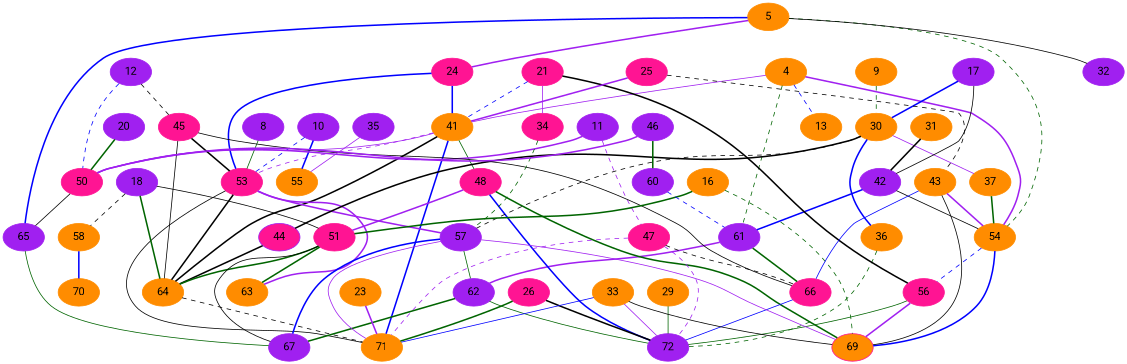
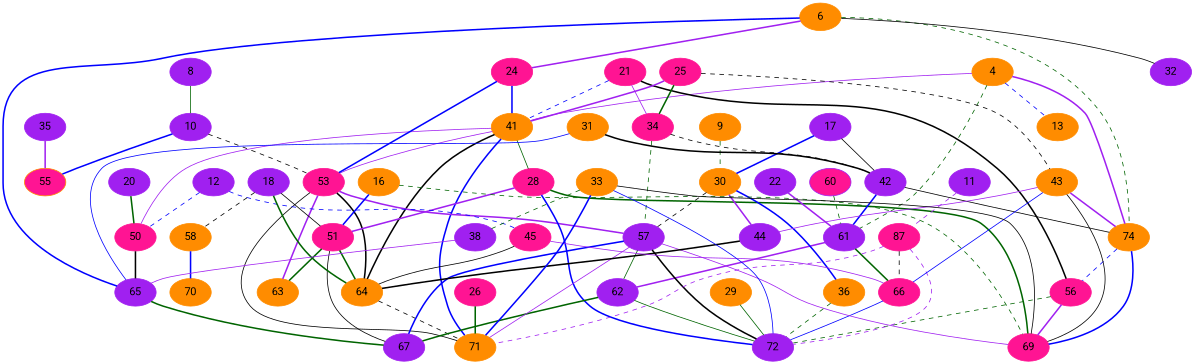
(768, 17) -> (820, 17)
(155, 99) -> (372, 210)
none -> (665, 102)
(653, 127) -> none
none -> (318, 144)
none -> (725, 147)
(253, 155) -> (191, 100)
(279, 155) -> (258, 153)
(340, 155) -> none
(588, 155) -> (740, 210)
(213, 157) -> none
(301, 159) -> (415, 149)
(329, 159) -> (45, 155)
(508, 164) -> (718, 258)
(297, 182) -> (45, 182)
(481, 182) -> (533, 182)
(653, 182) -> (830, 182)
none -> (775, 182)
(990, 182) -> none
(53, 210) -> (135, 265)
(696, 210) -> (837, 210)
none -> (876, 214)
(524, 217) -> (360, 205)
(279, 237) -> (760, 237)
none -> (475, 237)
(649, 237) -> (899, 237)
(995, 237) -> (1129, 237)
(360, 292) -> none
(497, 320) -> (541, 273)
(640, 320) -> (709, 241)
(598, 321) -> (698, 302)
(826, 322) -> (922, 320)
(127, 331) -> (266, 330)
(853, 347) -> (1029, 347)
